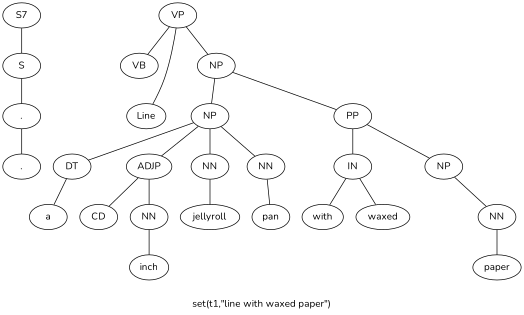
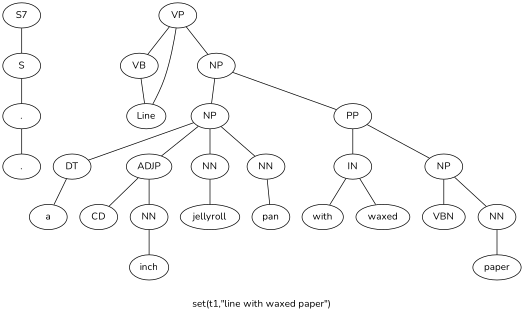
none -> (143, 91)
none -> (444, 217)
